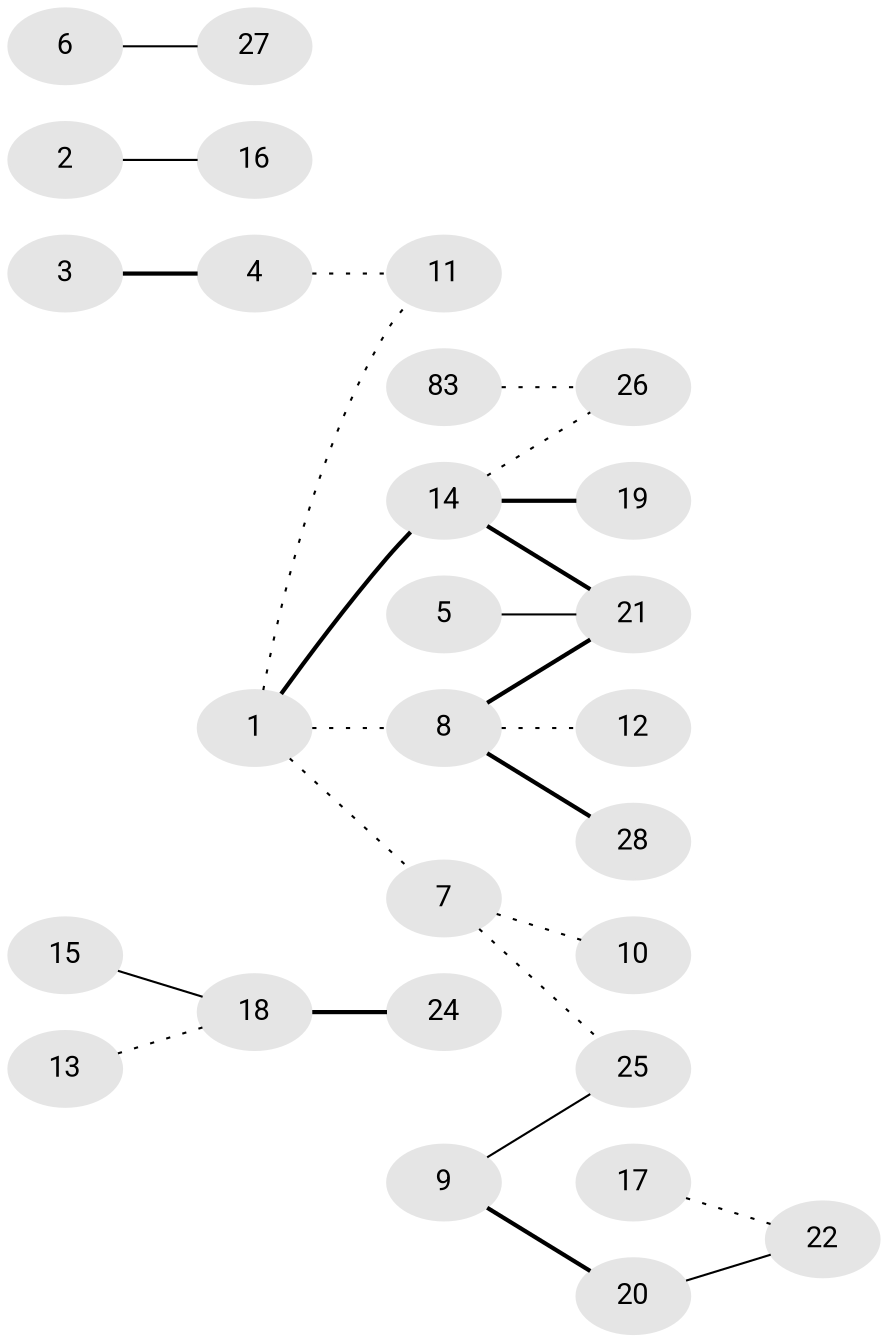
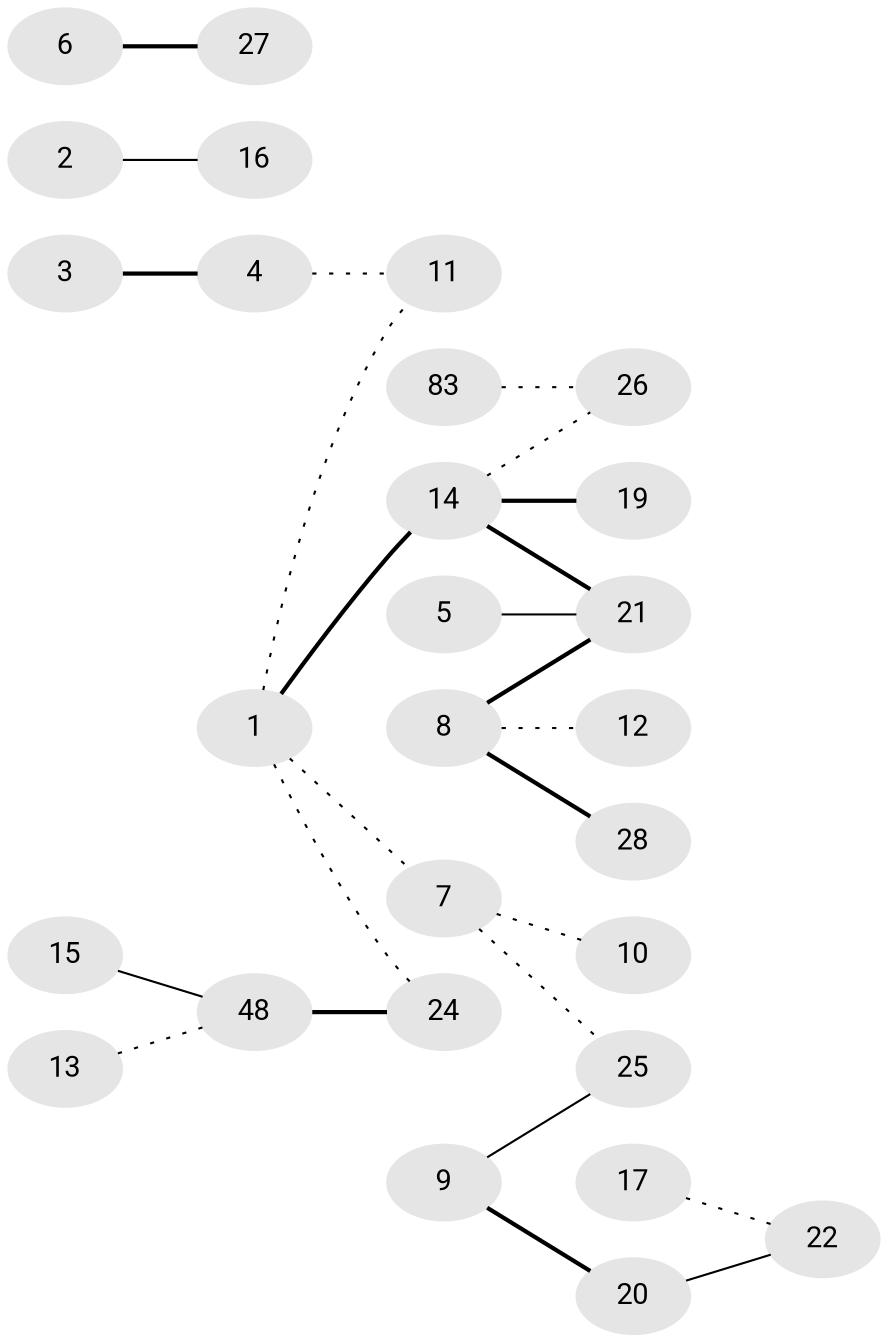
(160, 46) -> (160, 46)
(350, 728) -> (335, 877)
(255, 1012) -> (255, 1012)
